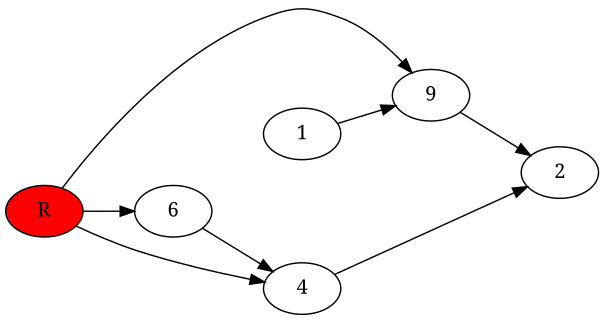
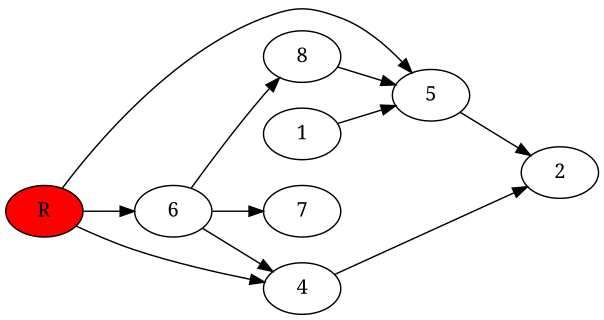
none -> (302, 57)
(431, 95) -> (431, 95)
none -> (302, 211)
